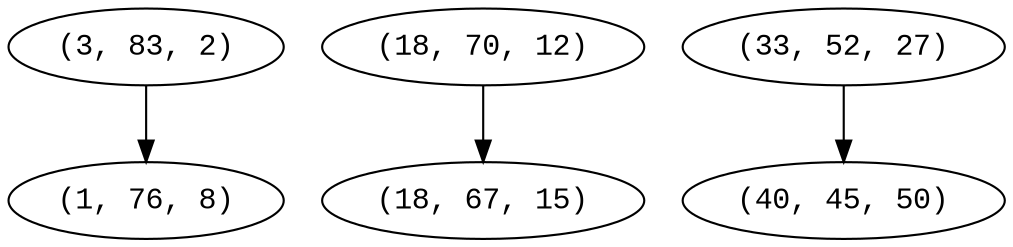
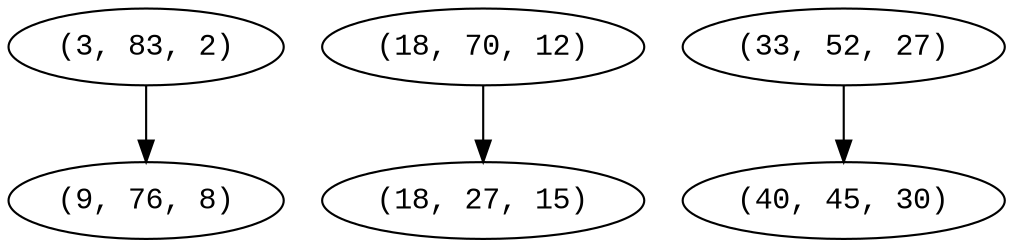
(146, 201) -> (146, 201)
(483, 201) -> (483, 201)
(844, 201) -> (844, 201)
